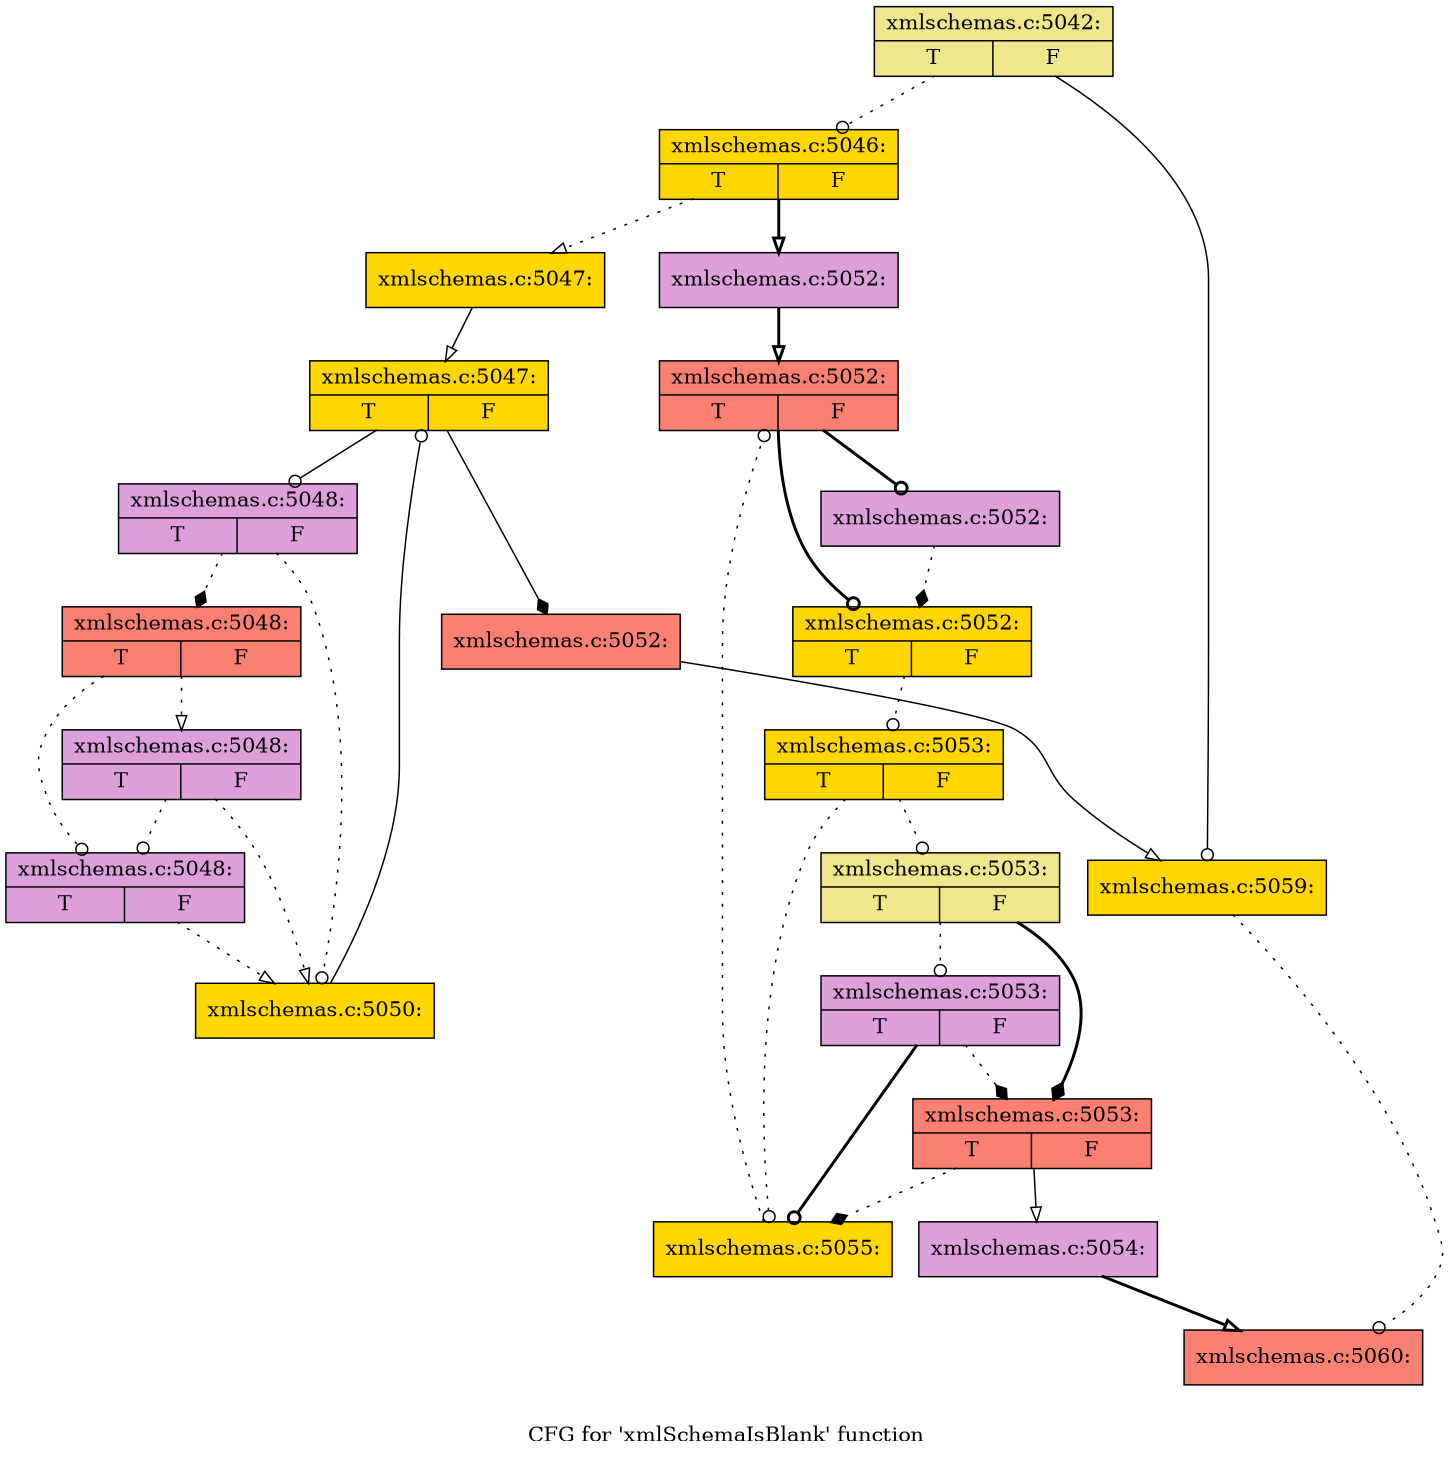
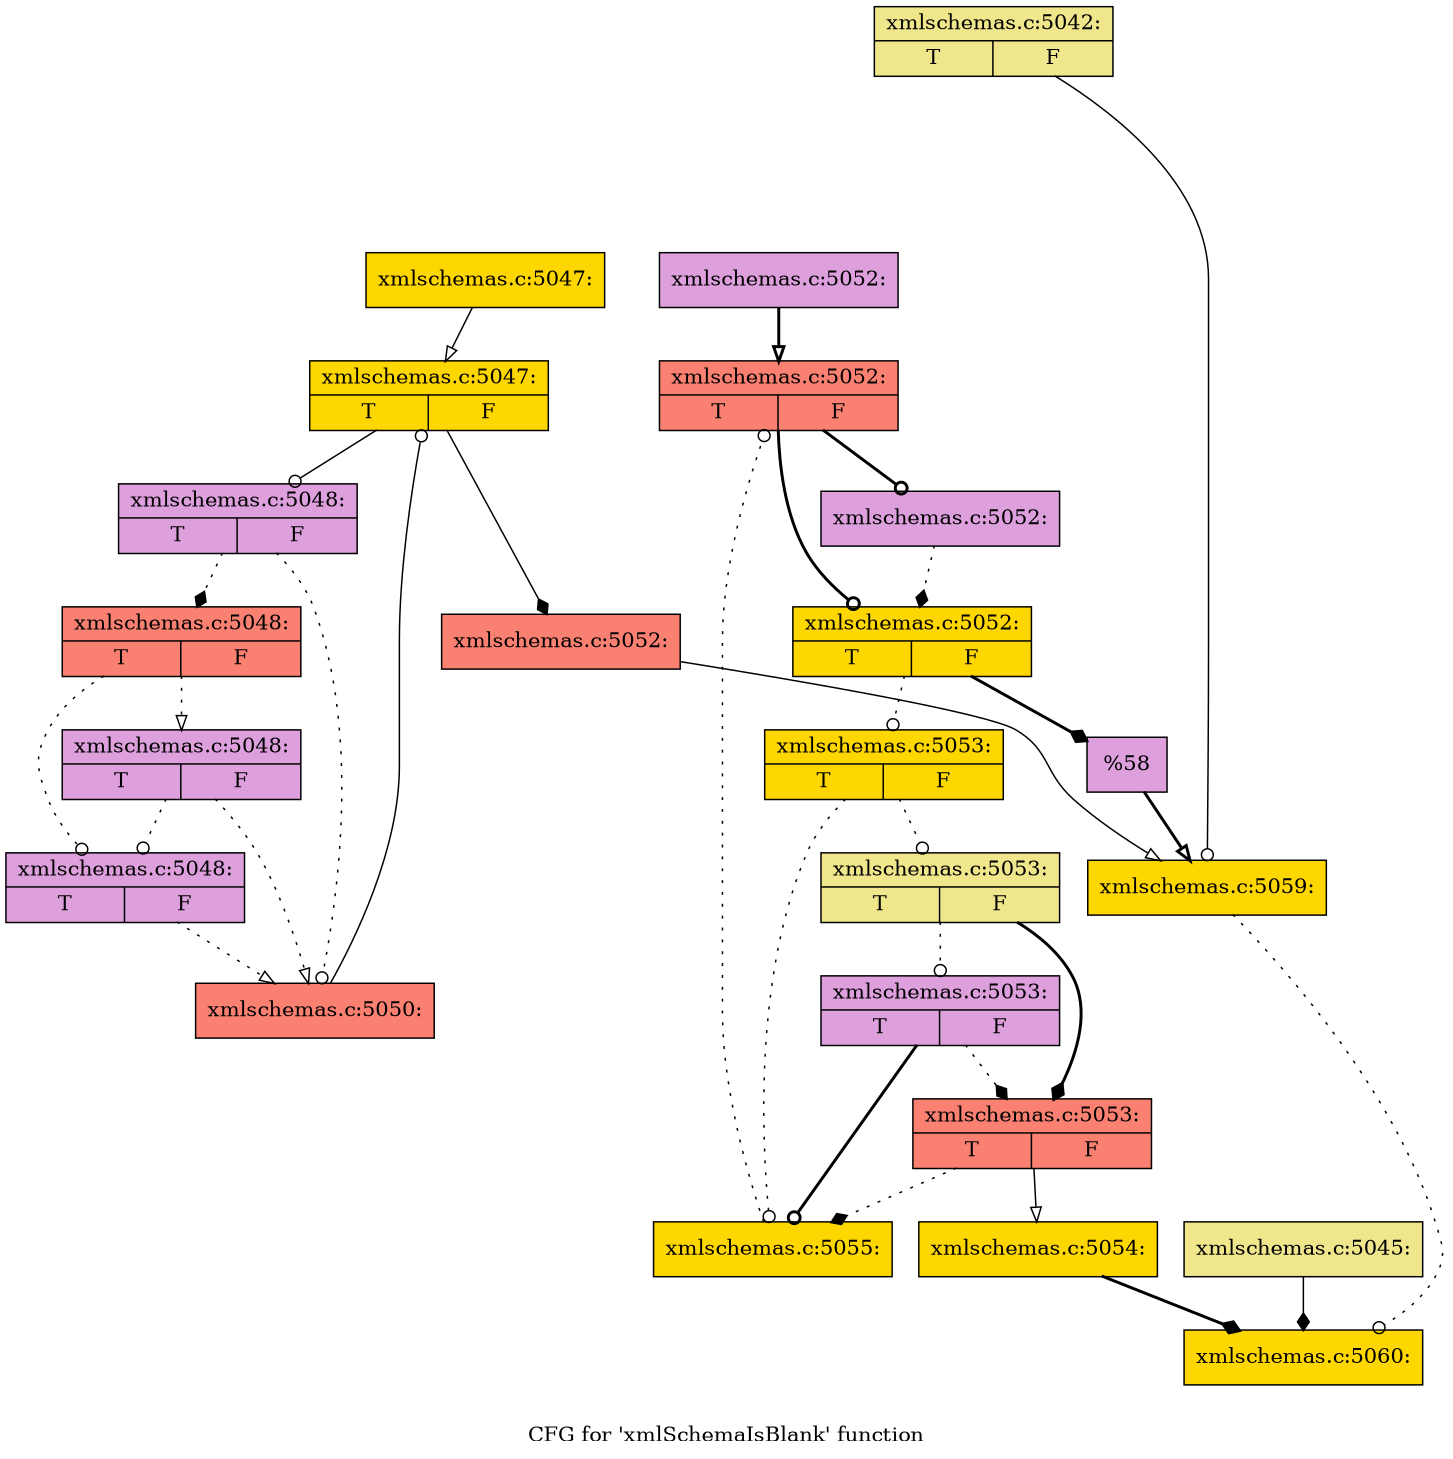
(779, 164) -> none
none -> (1127, 765)
(315, 1011) -> (315, 1011)
(1038, 1249) -> (1038, 1249)
none -> (1303, 1249)
(1163, 1300) -> (1163, 1300)
(1303, 1357) -> (1303, 1357)
